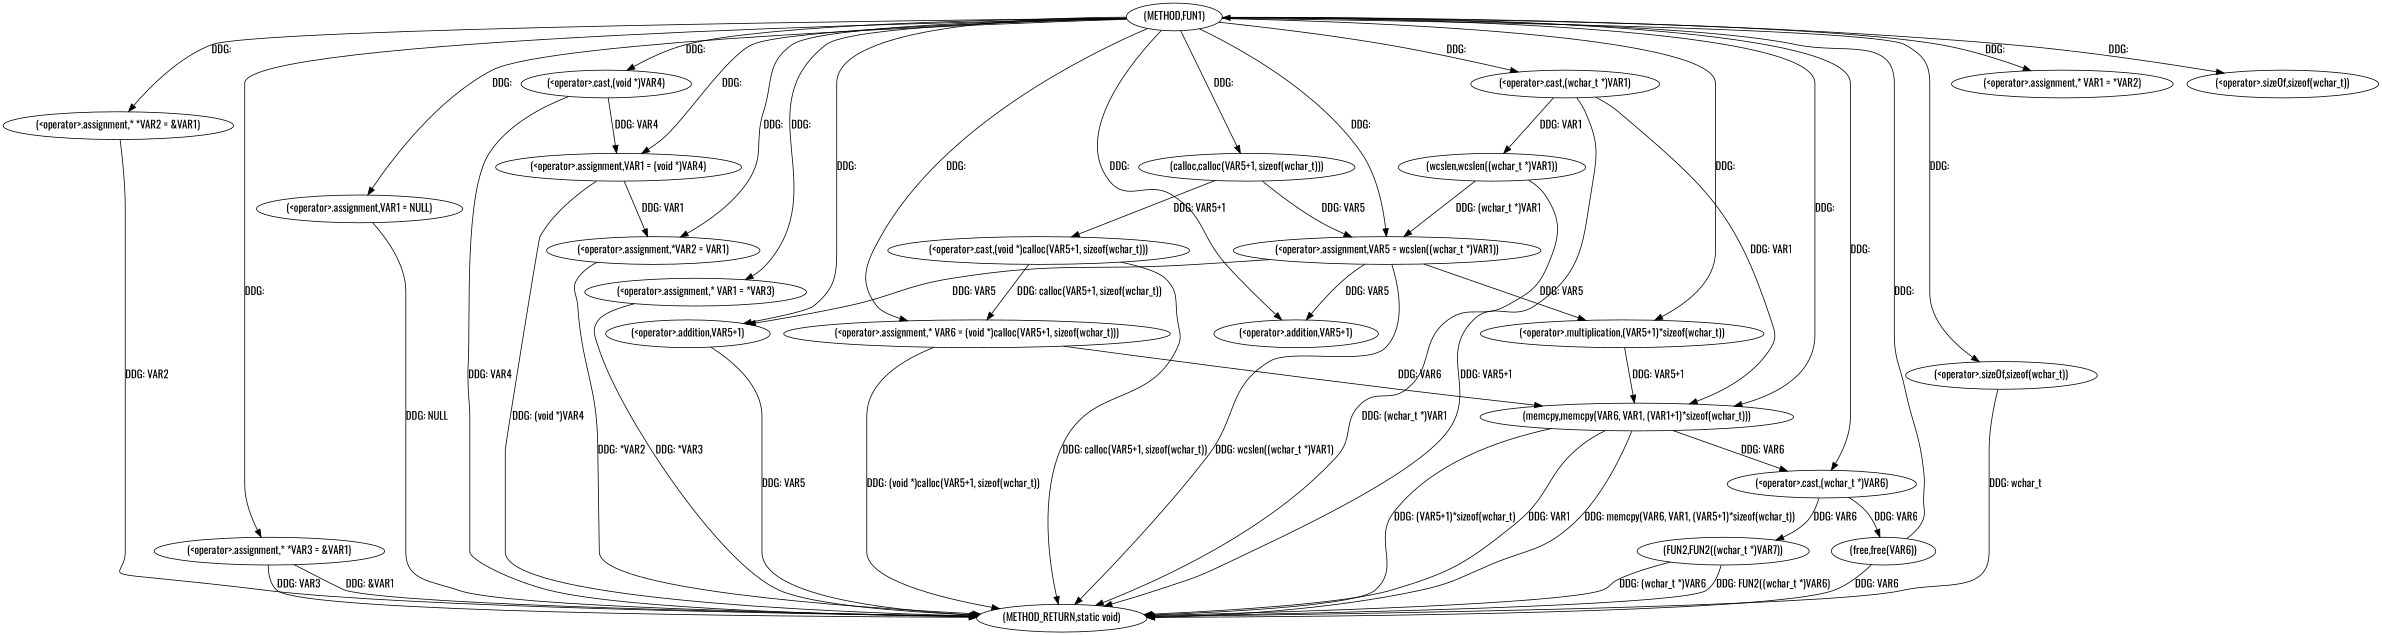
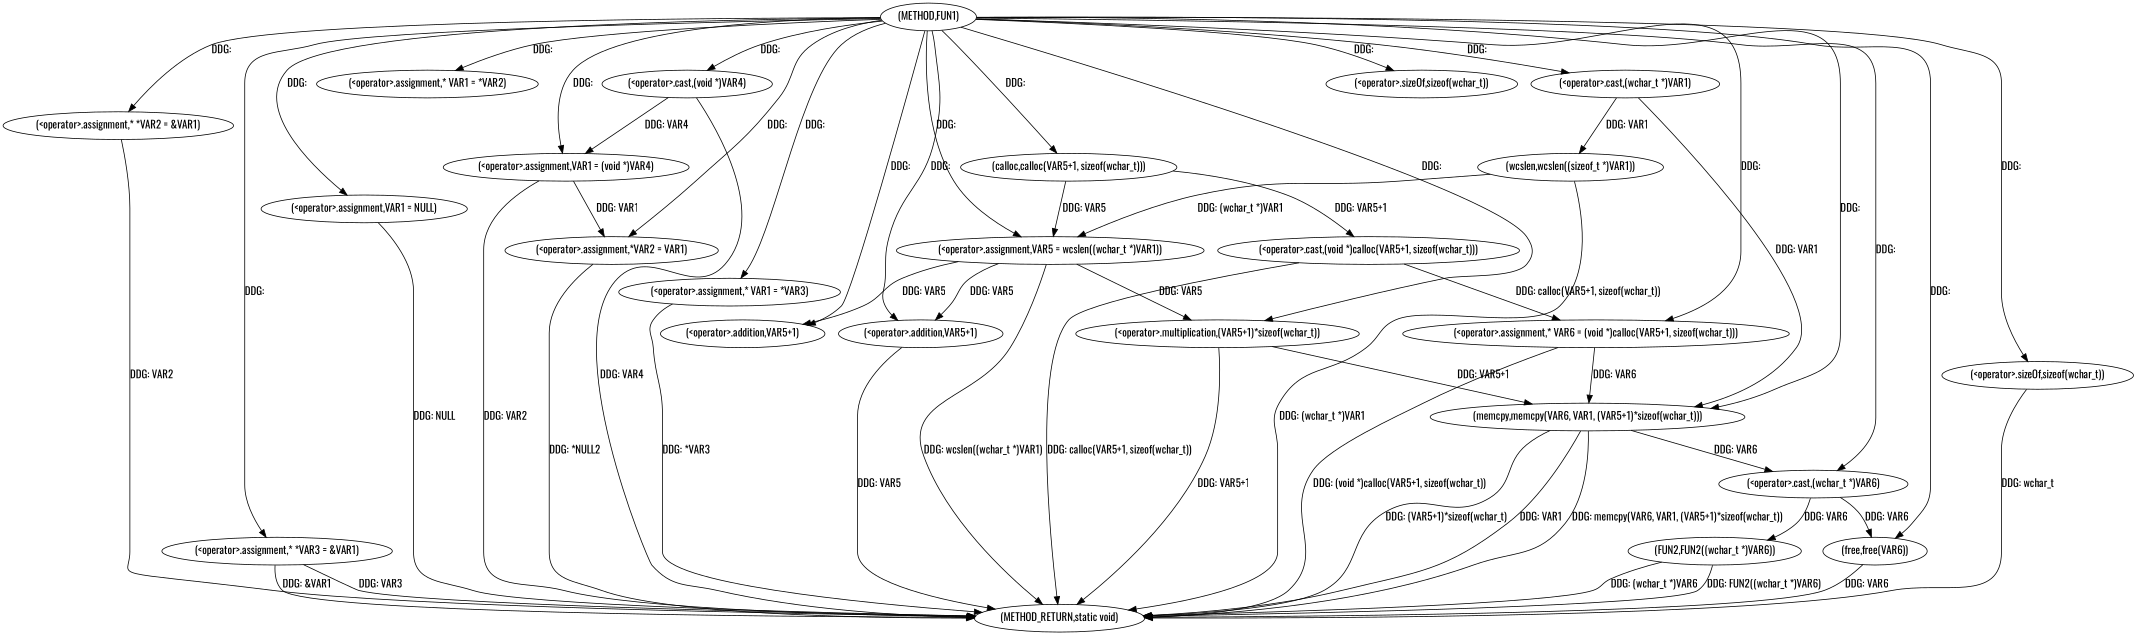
(1804, 46) -> (1695, 32)
(1492, 167) -> (1571, 167)
(548, 417) -> (506, 417)
(1456, 417) -> (1186, 491)
(1637, 417) -> (1588, 417)
(622, 451) -> (575, 451)
(1723, 551) -> (1715, 551)
